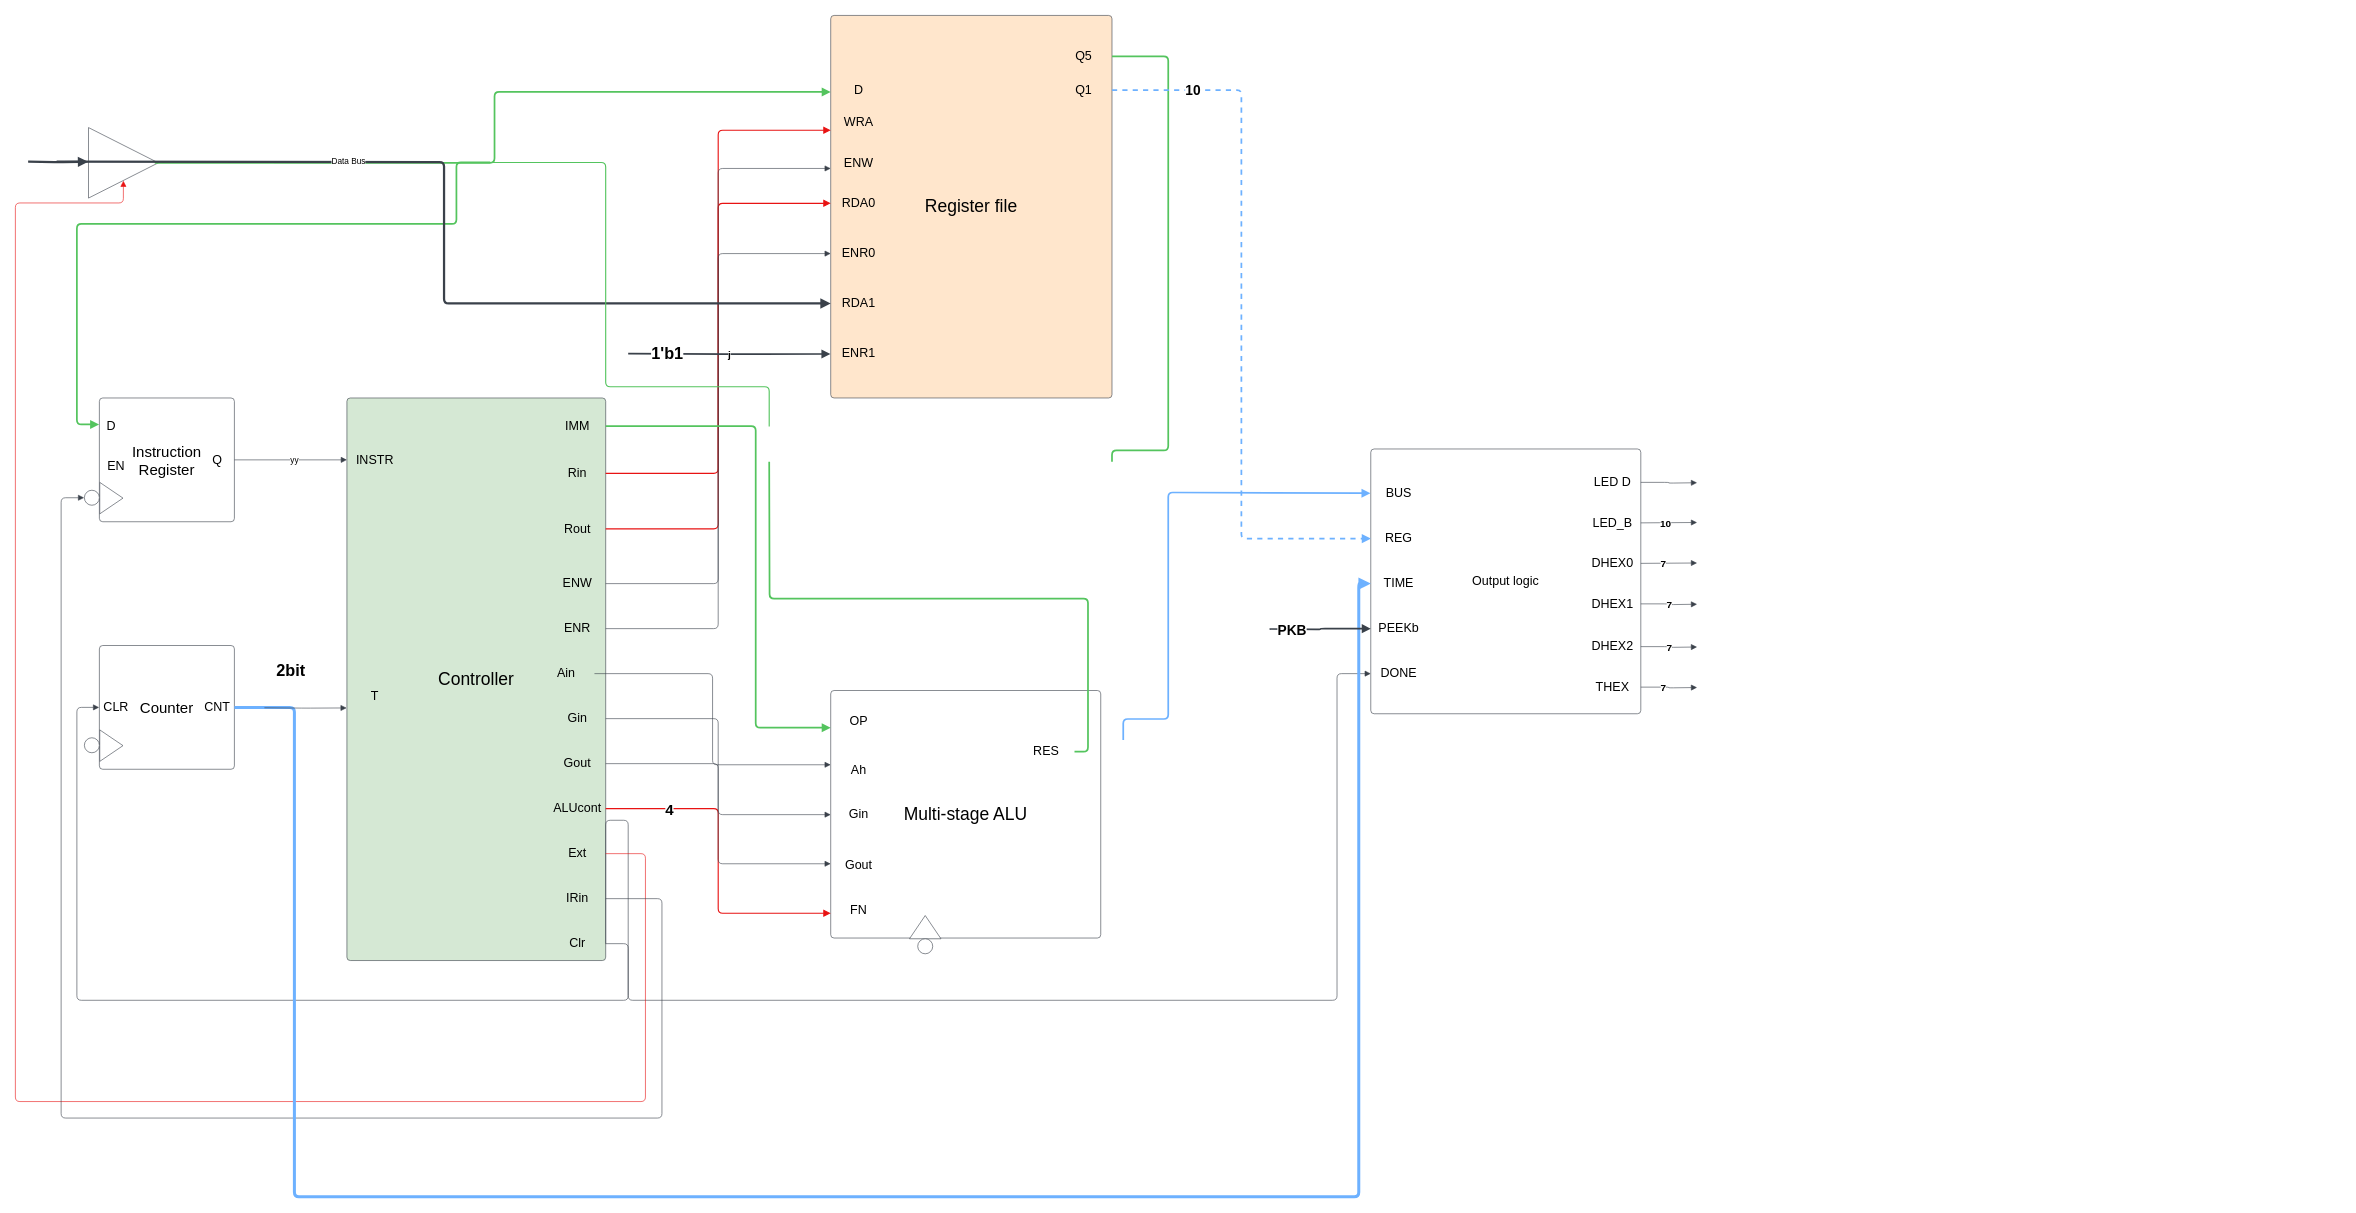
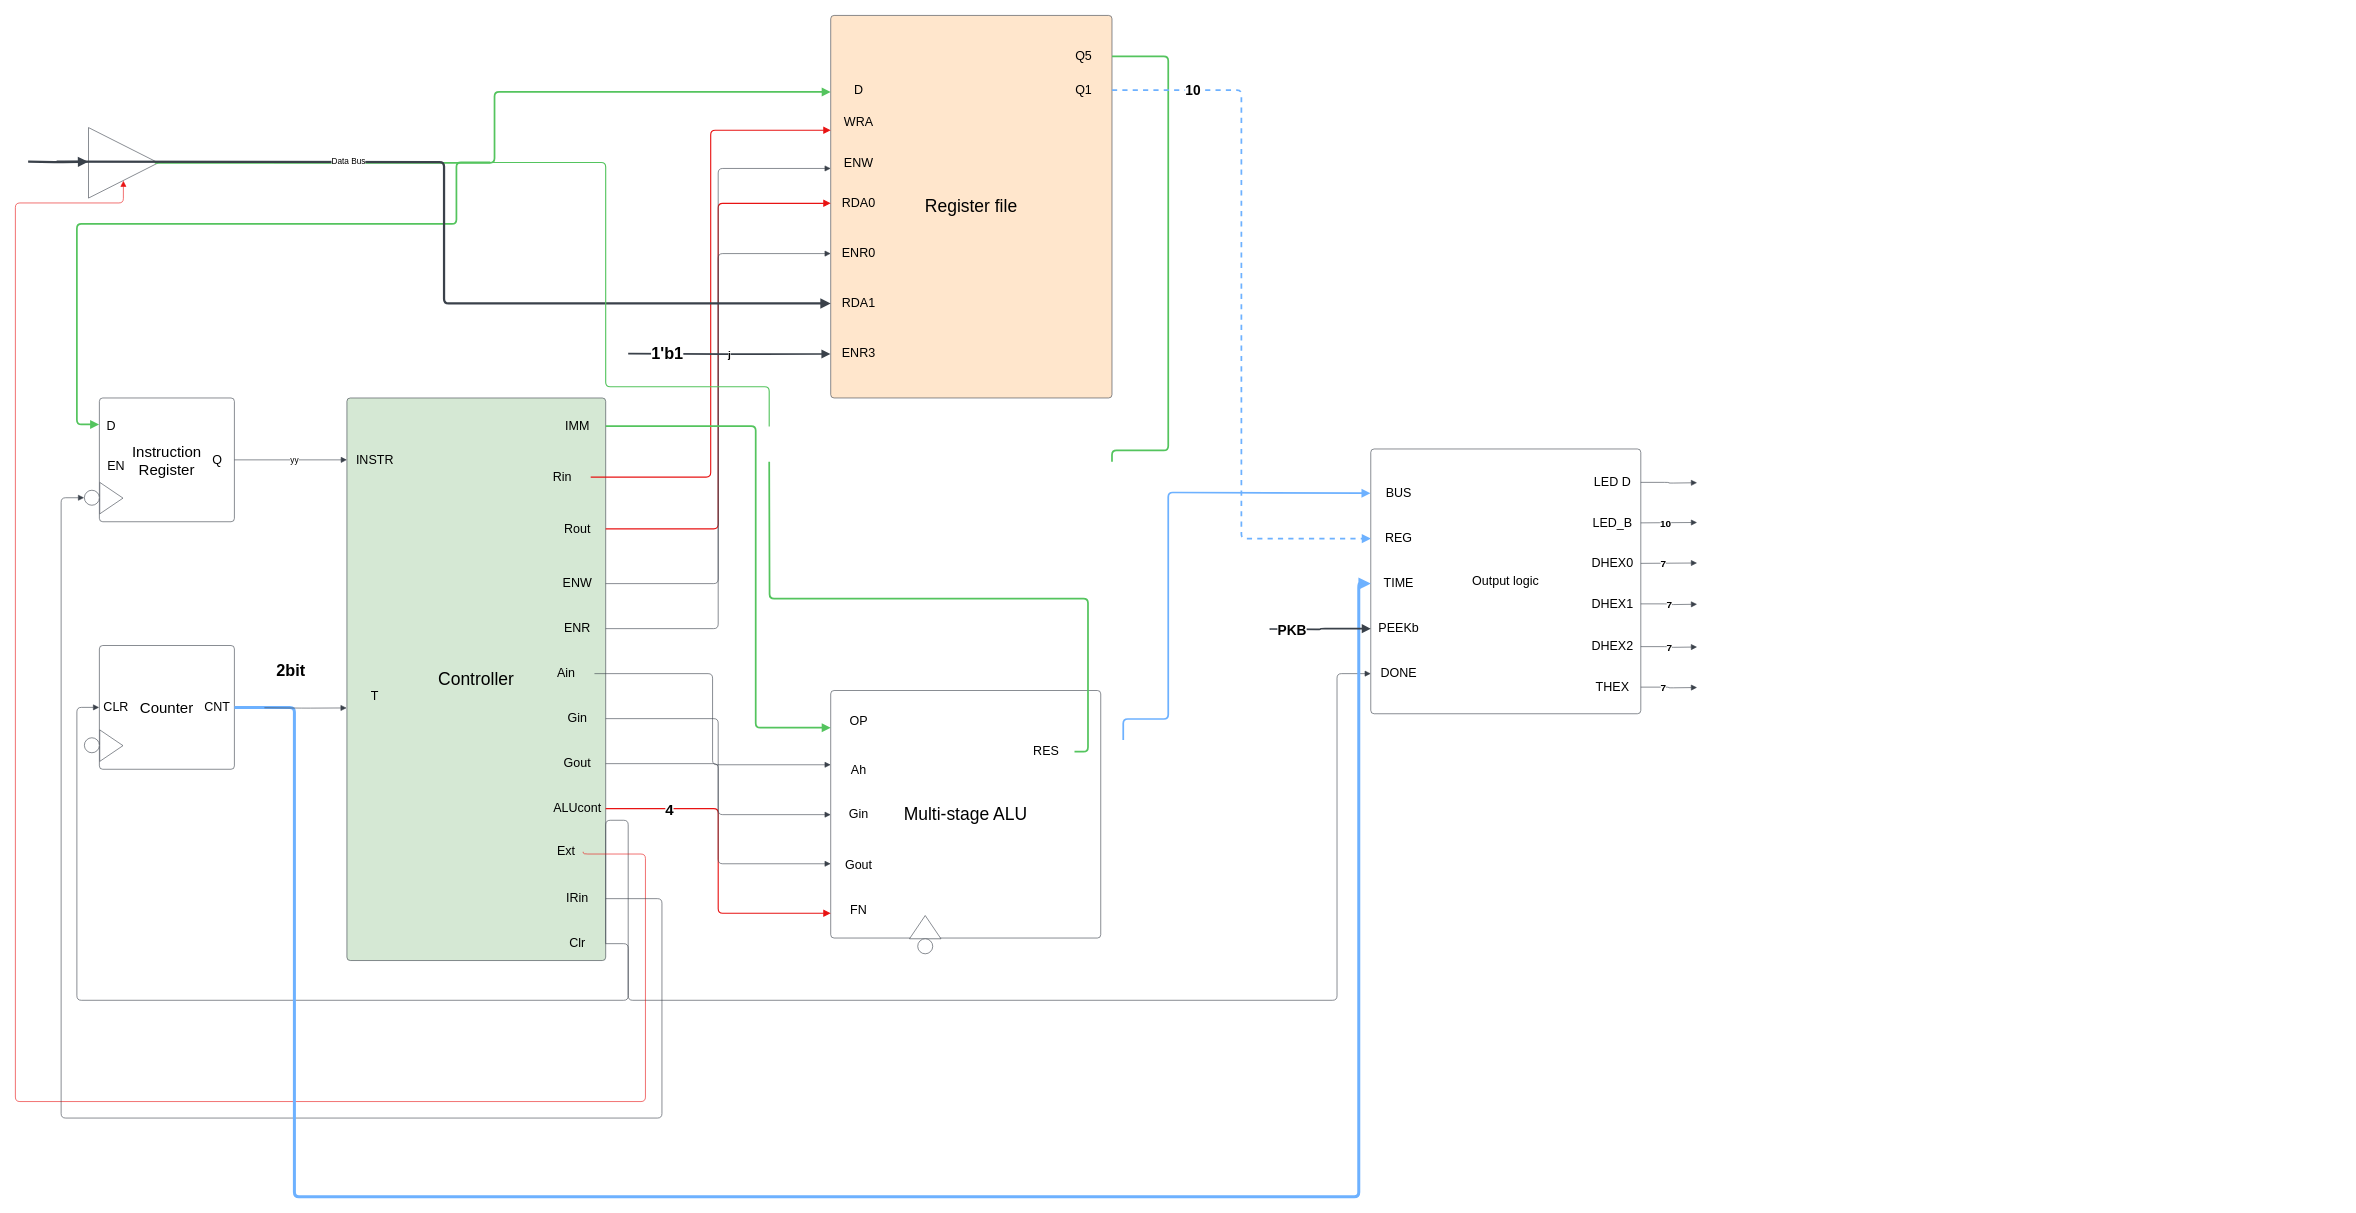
(859, 354) -> (859, 354)
(578, 473) -> (563, 477)
(578, 854) -> (566, 852)
